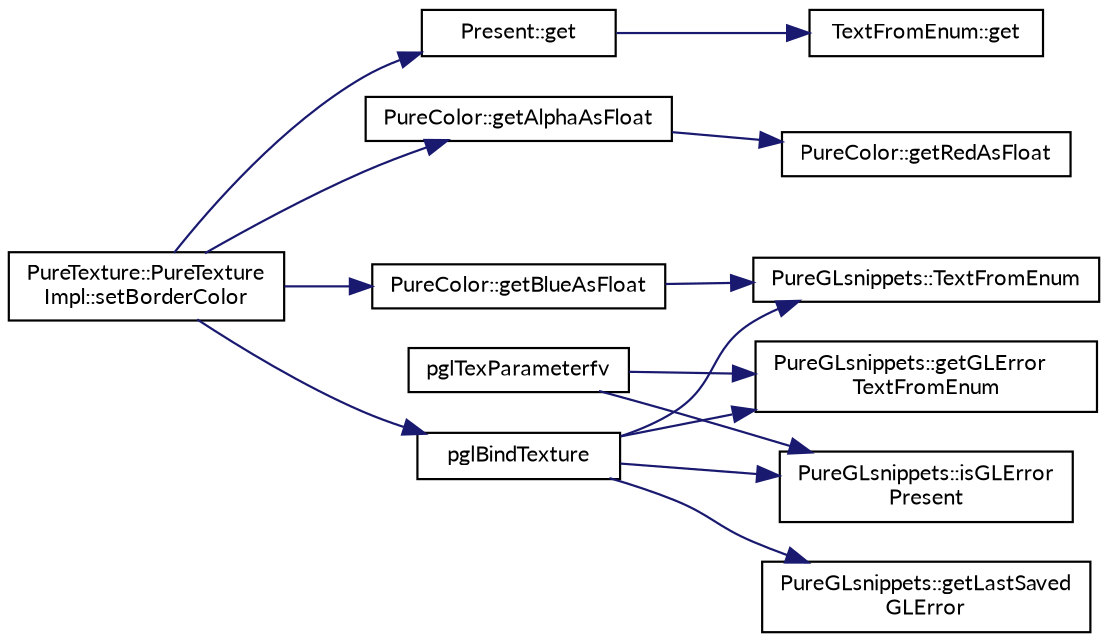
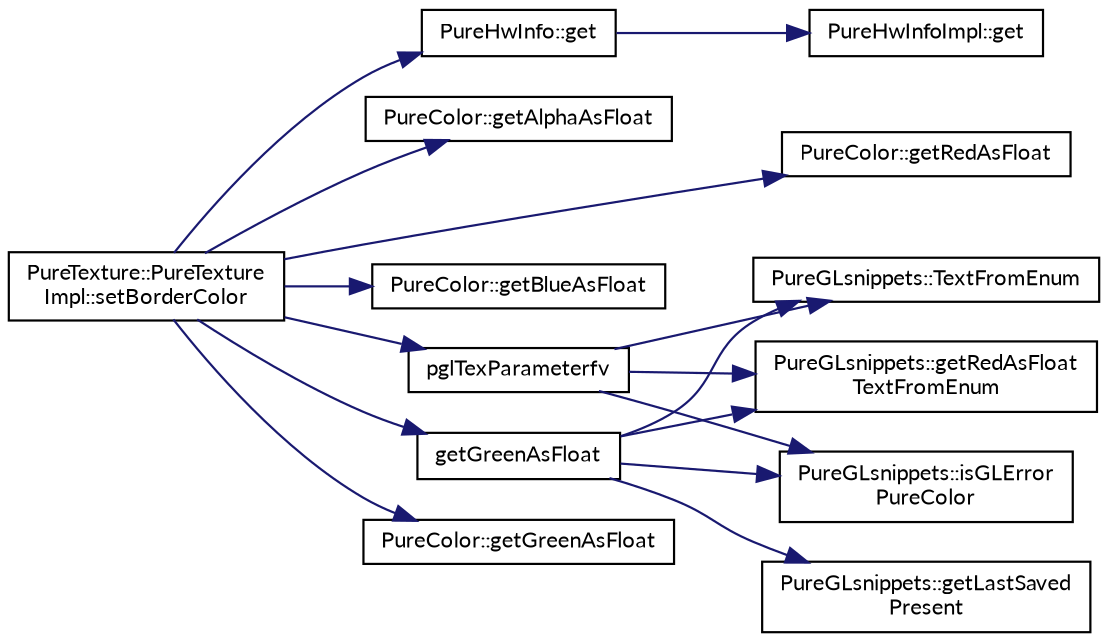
(519, 33) -> (519, 33)
(926, 33) -> (926, 33)
(716, 136) -> (524, 217)
(698, 283) -> (711, 327)
none -> (343, 331)
(926, 377) -> (926, 377)
(519, 456) -> (519, 456)
(926, 487) -> (926, 487)
none -> (519, 542)
(926, 597) -> (926, 597)
